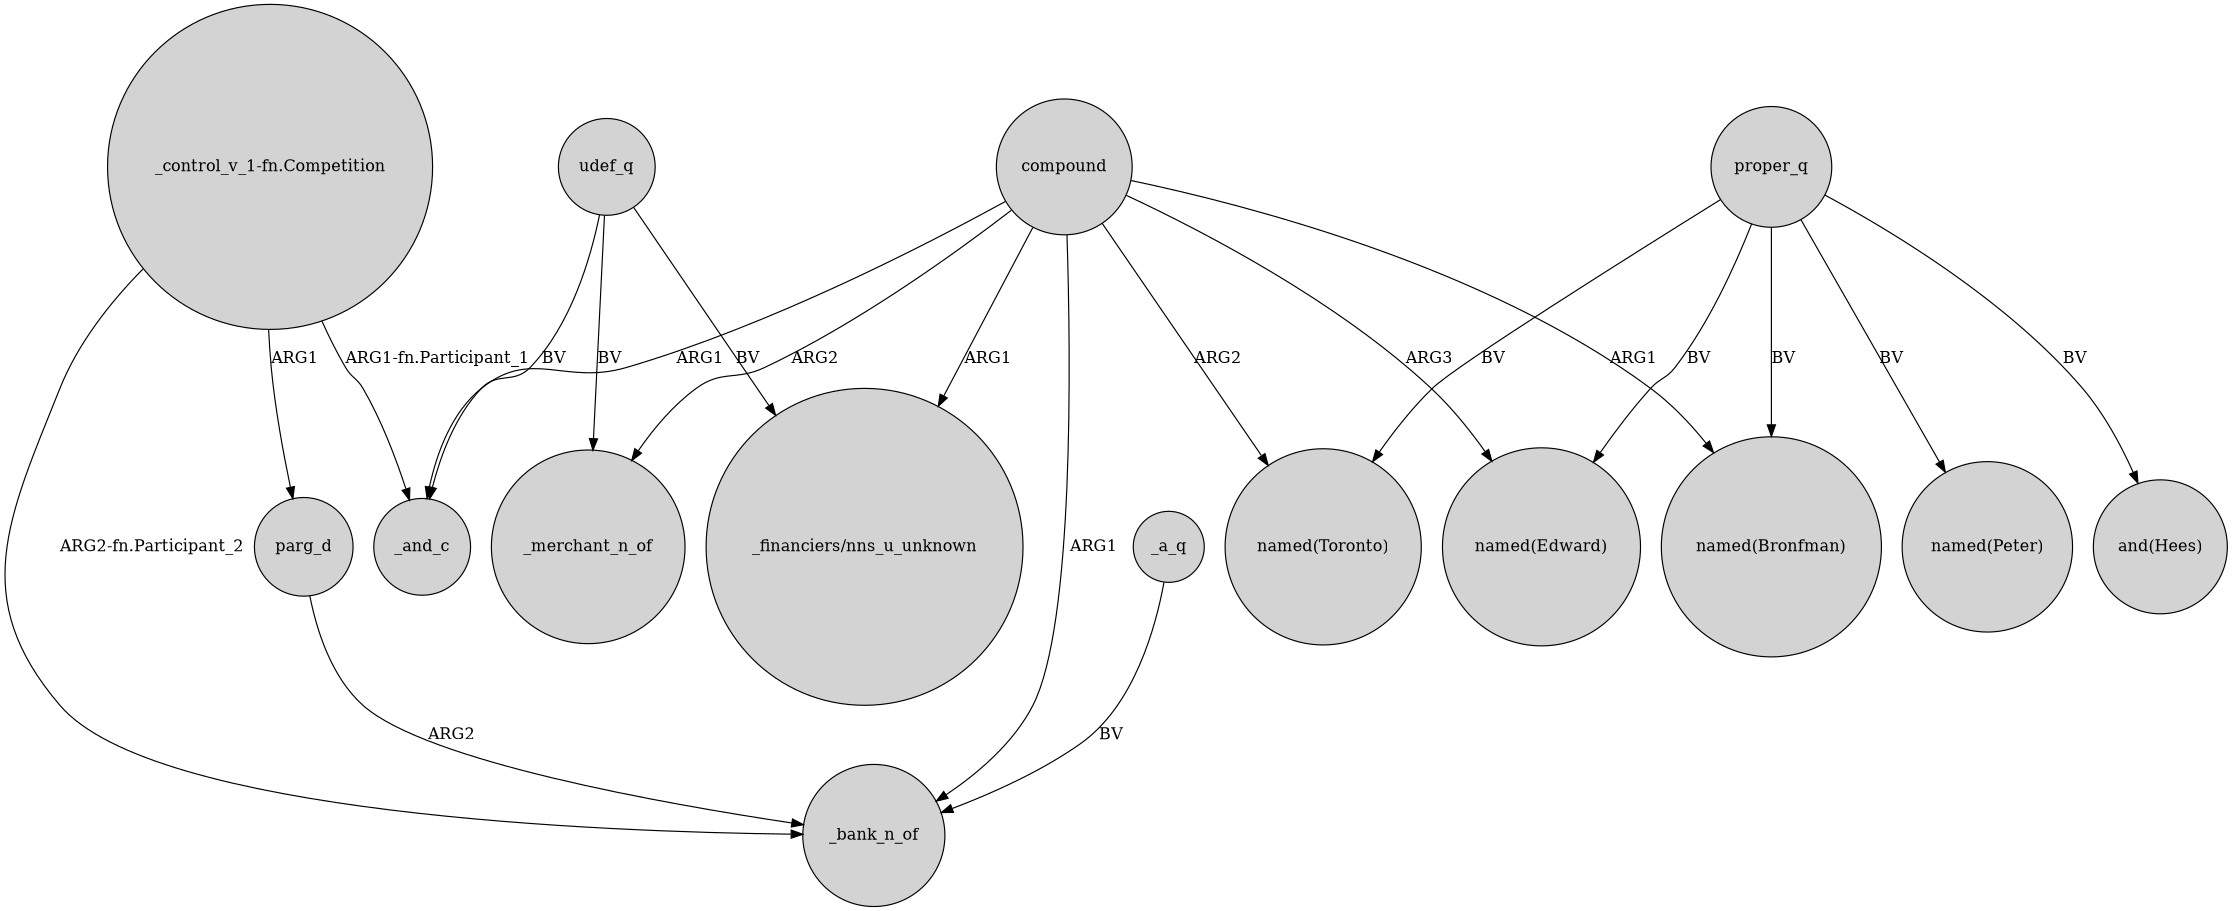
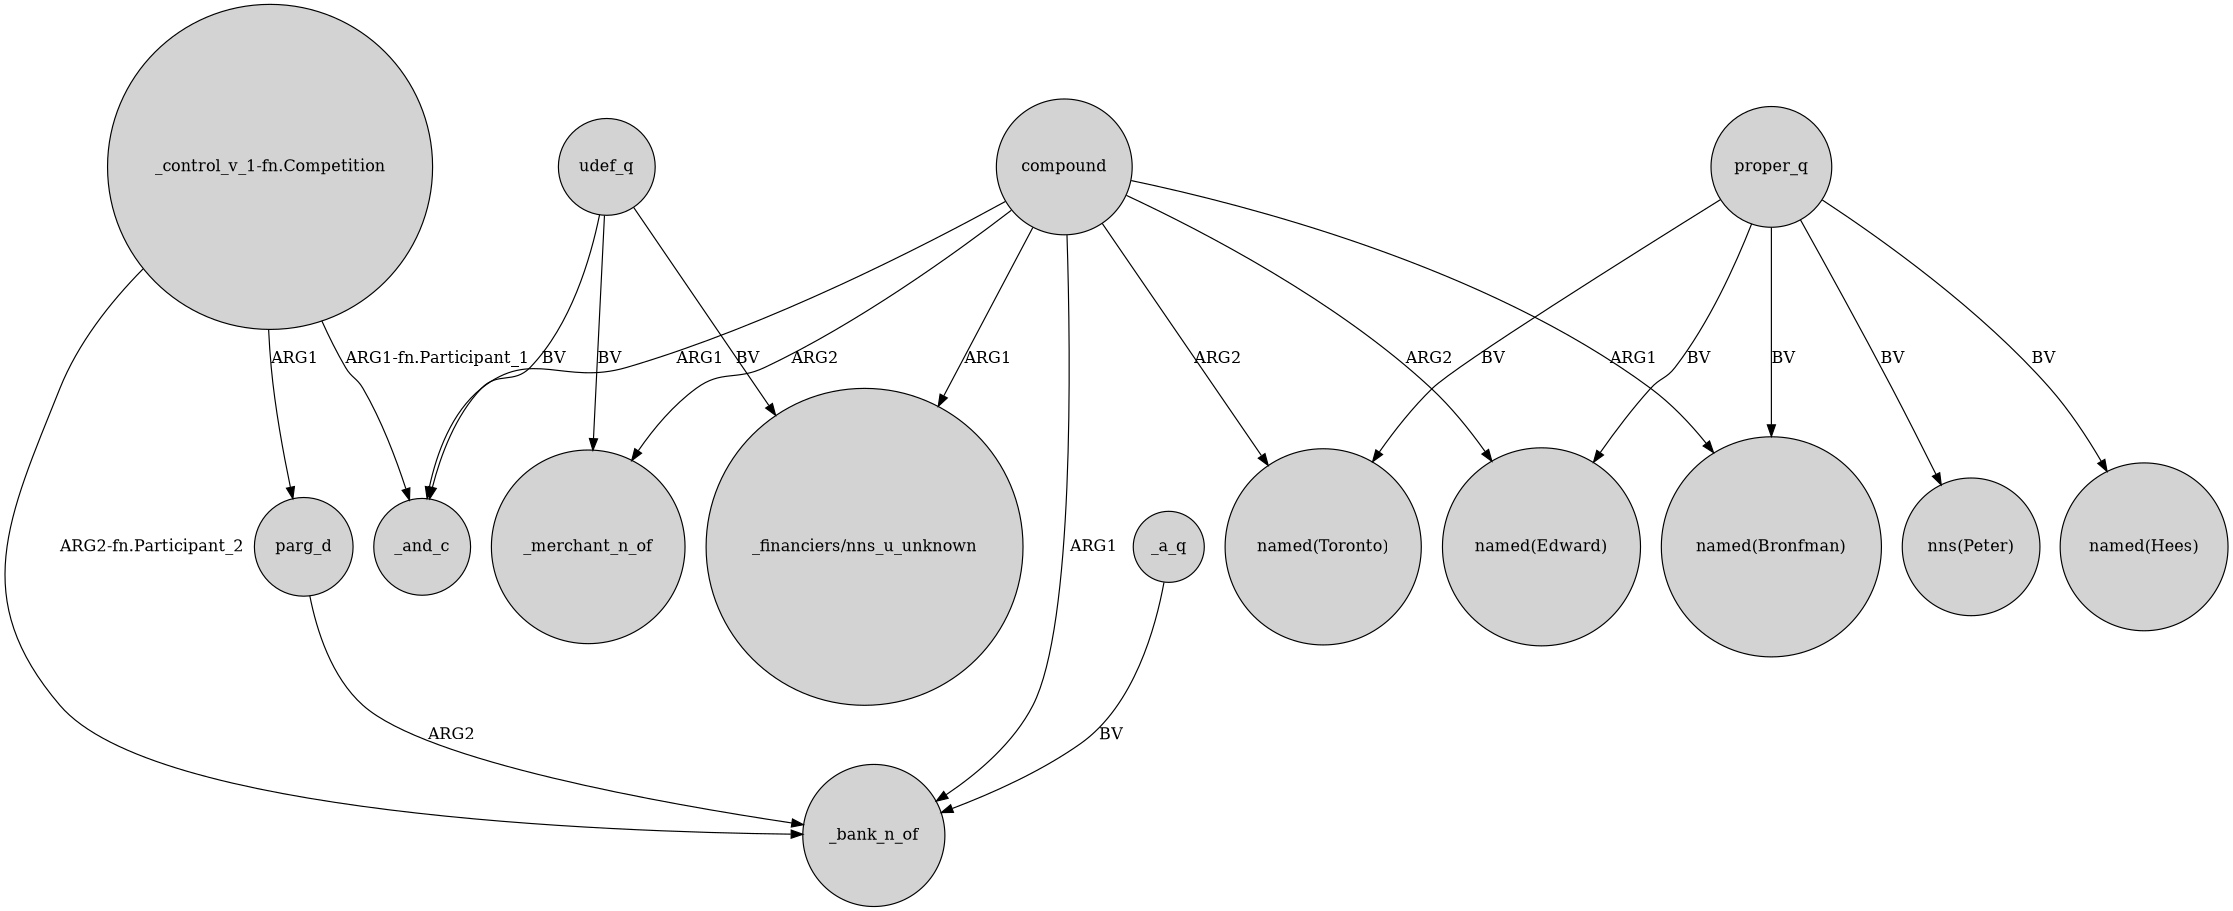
(1429, 359) -> (1429, 359)
(1987, 547) -> (1971, 547)
(2160, 547) -> (2144, 547)
